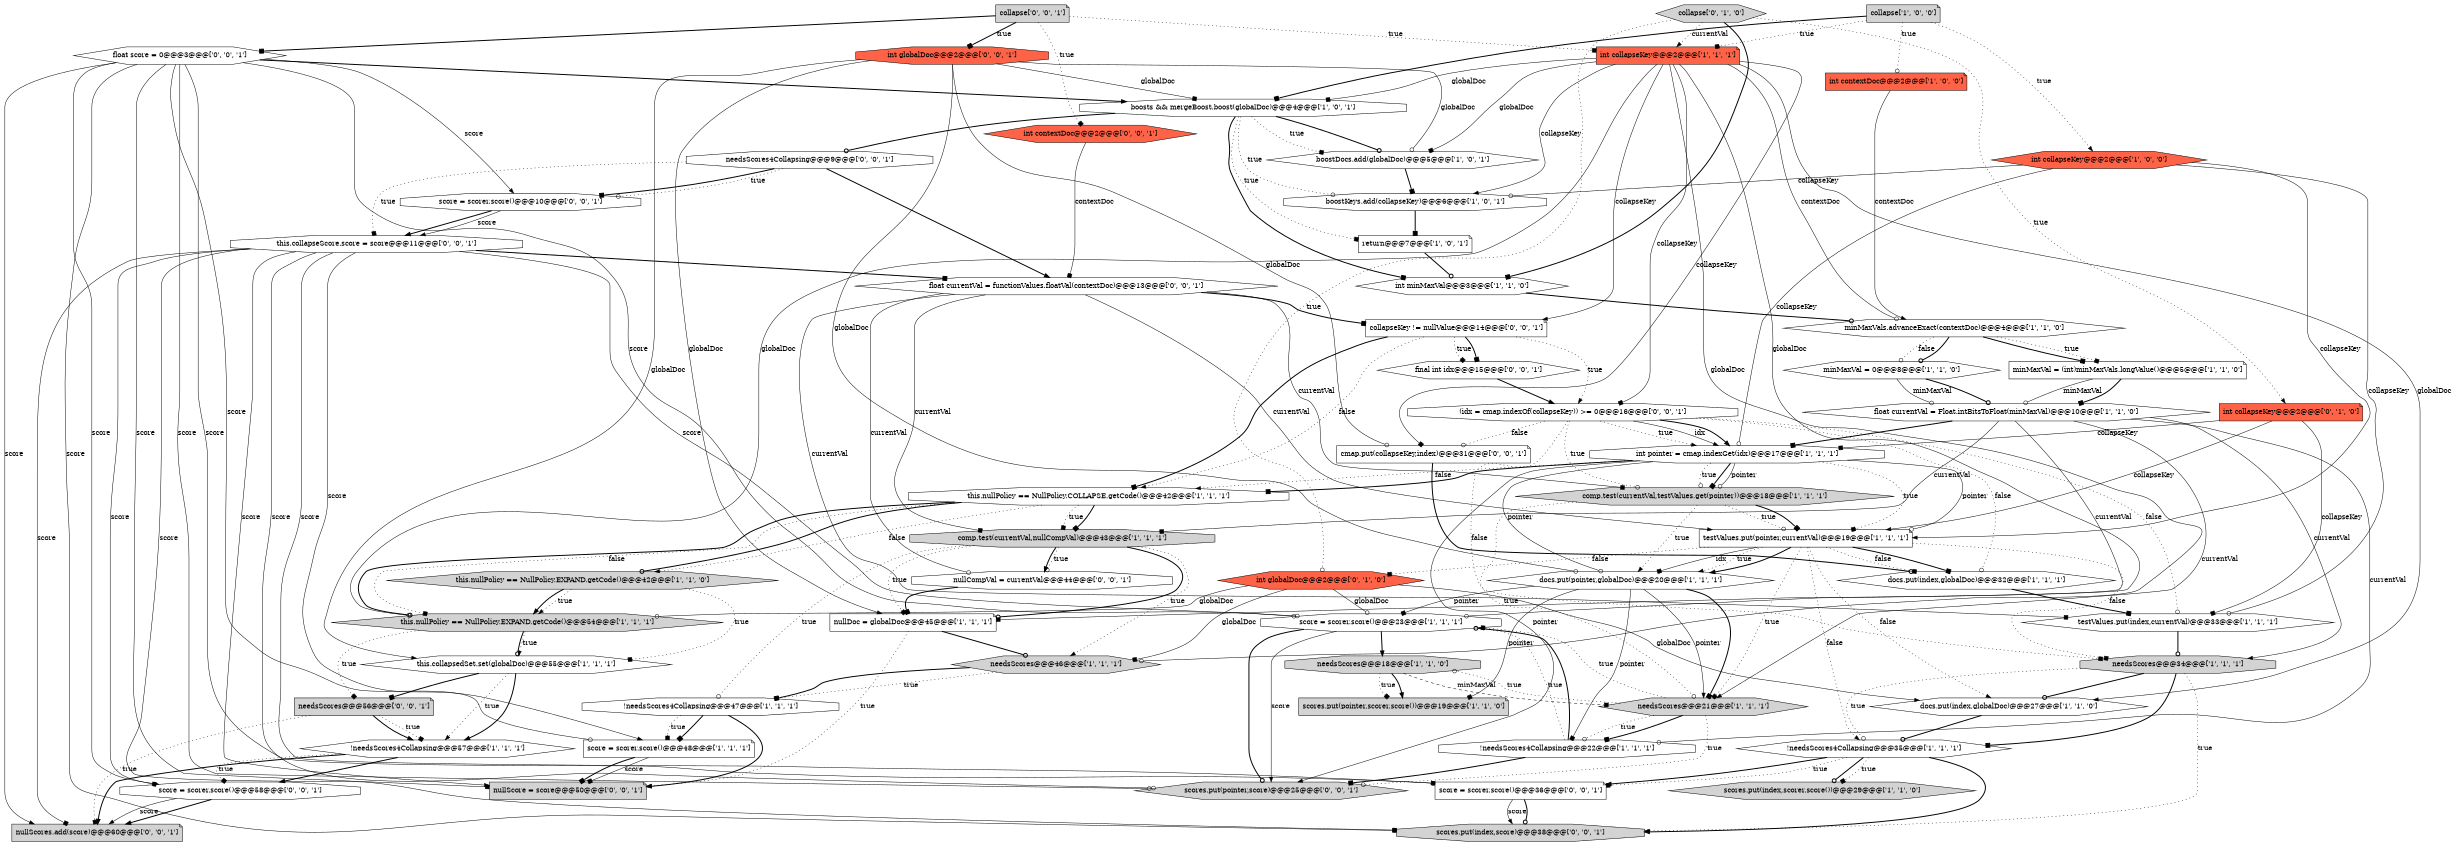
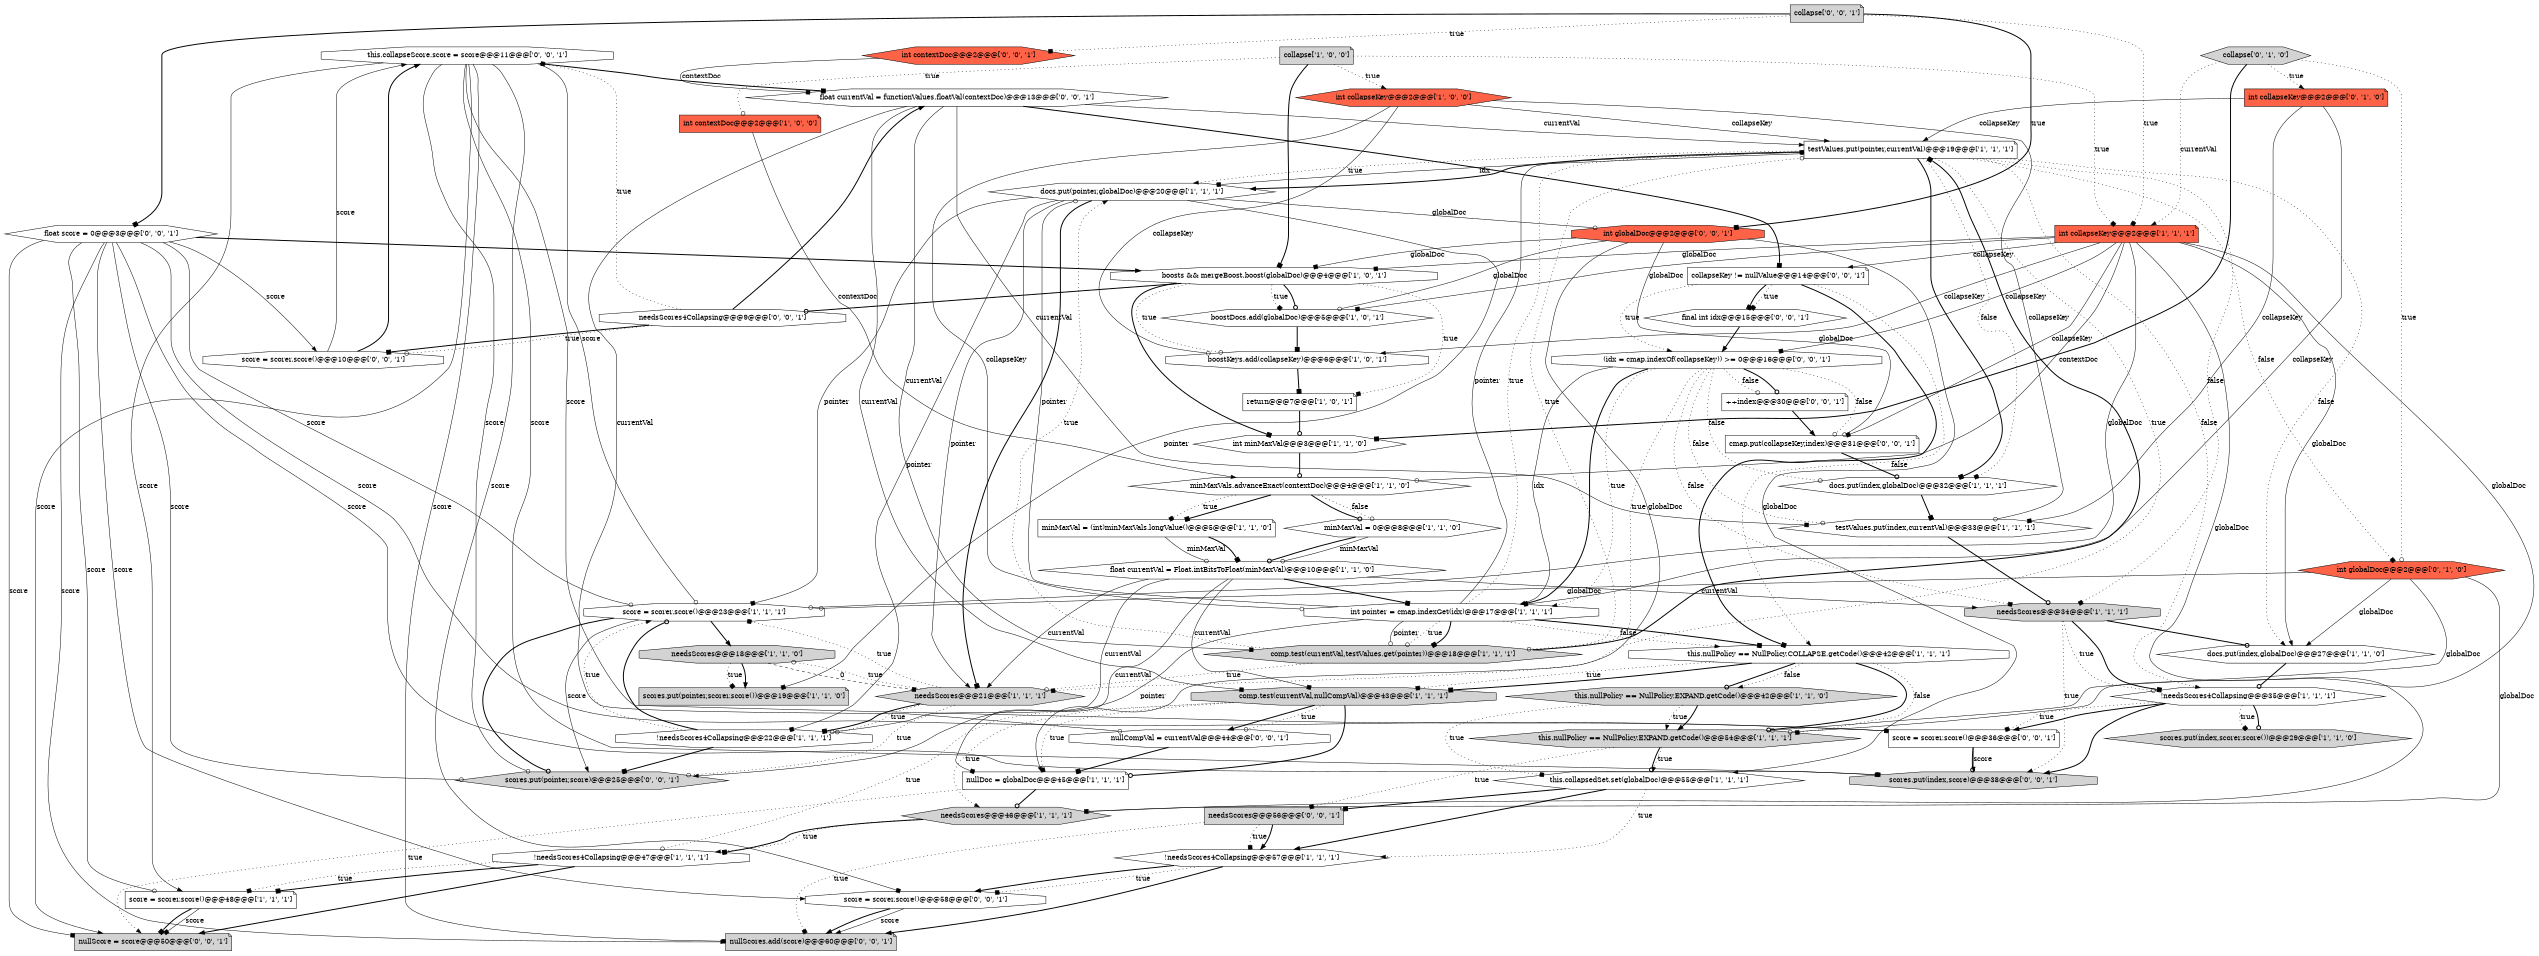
none -> (1785, 402)
(1030, 466) -> (1405, 213)
(1477, 686) -> (842, 675)
